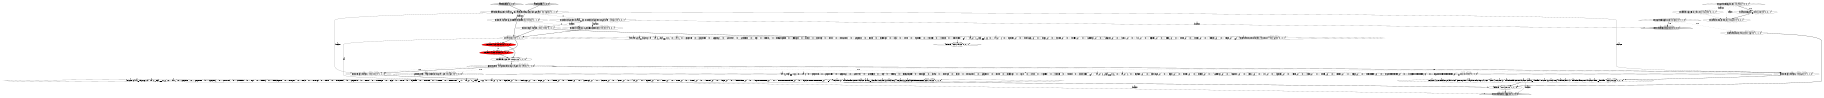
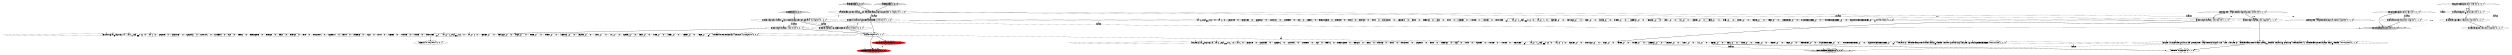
none -> (794, 12)
(1712, 16) -> (2475, 24)
(1742, 16) -> (2467, 16)
(1697, 24) -> (2407, 16)
(957, 45) -> (431, 43)
(511, 59) -> none
(1718, 84) -> (2395, 24)
(1505, 90) -> none
